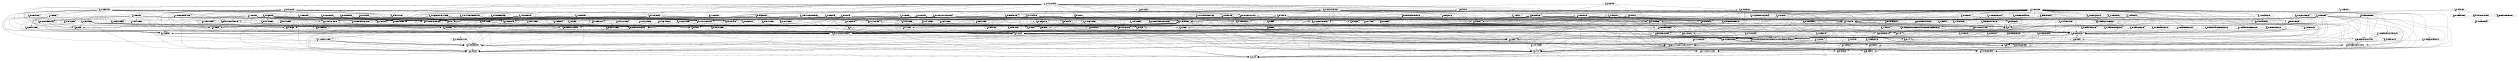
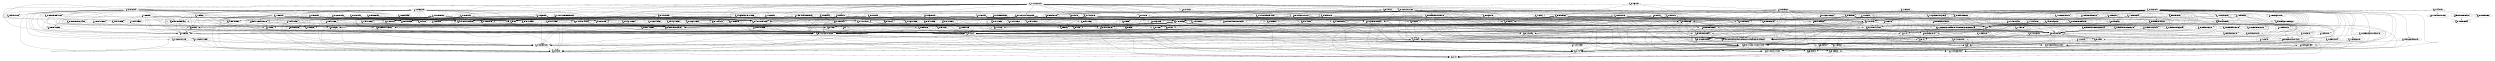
(2274, 28) -> none
